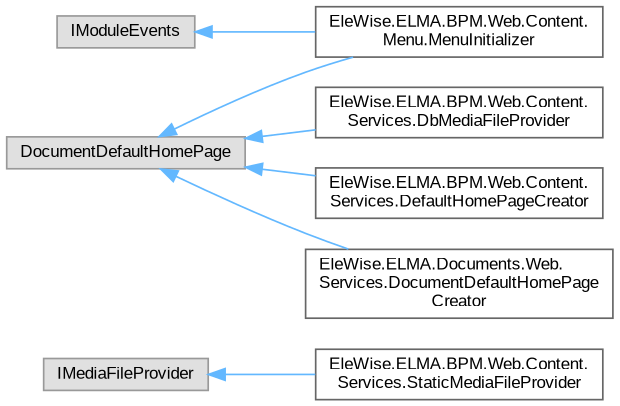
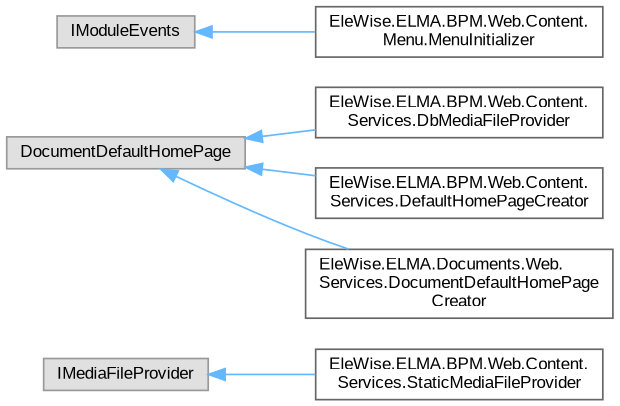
(262, 89) -> none
